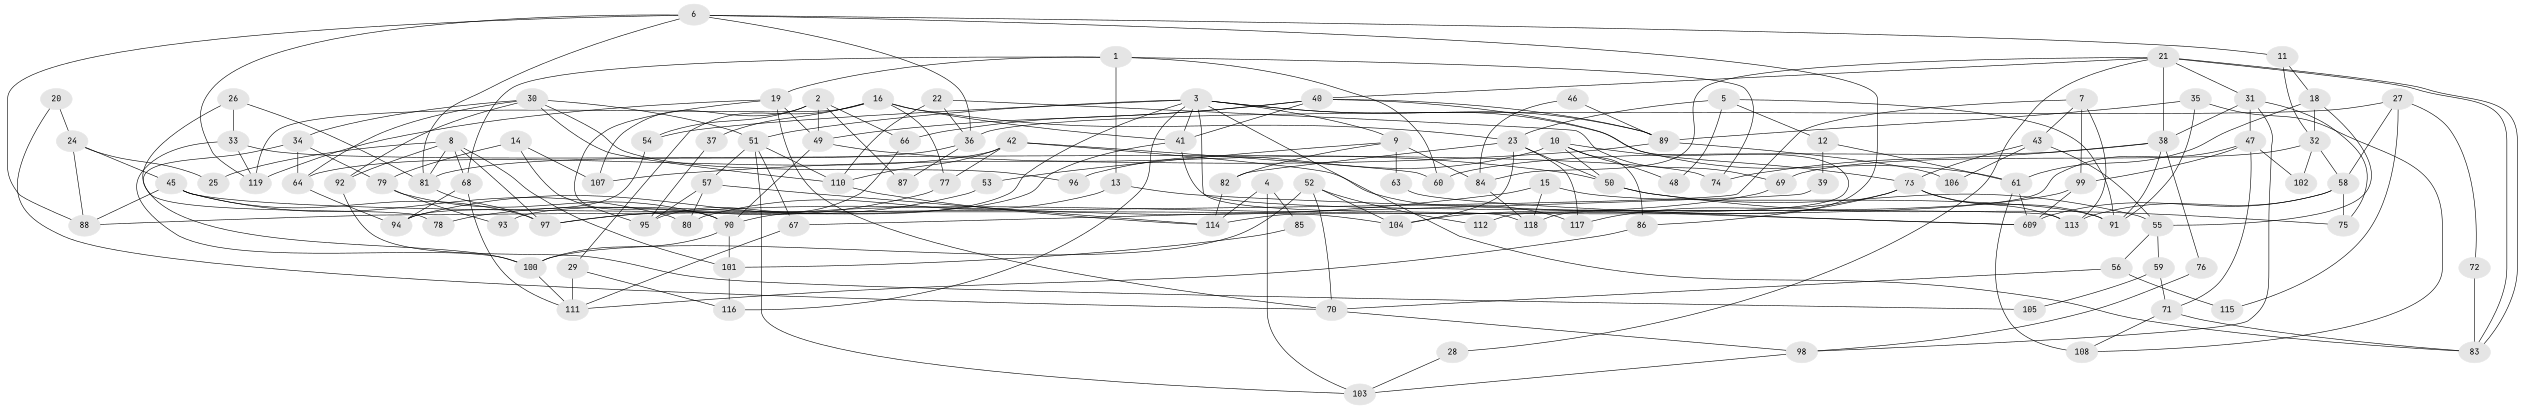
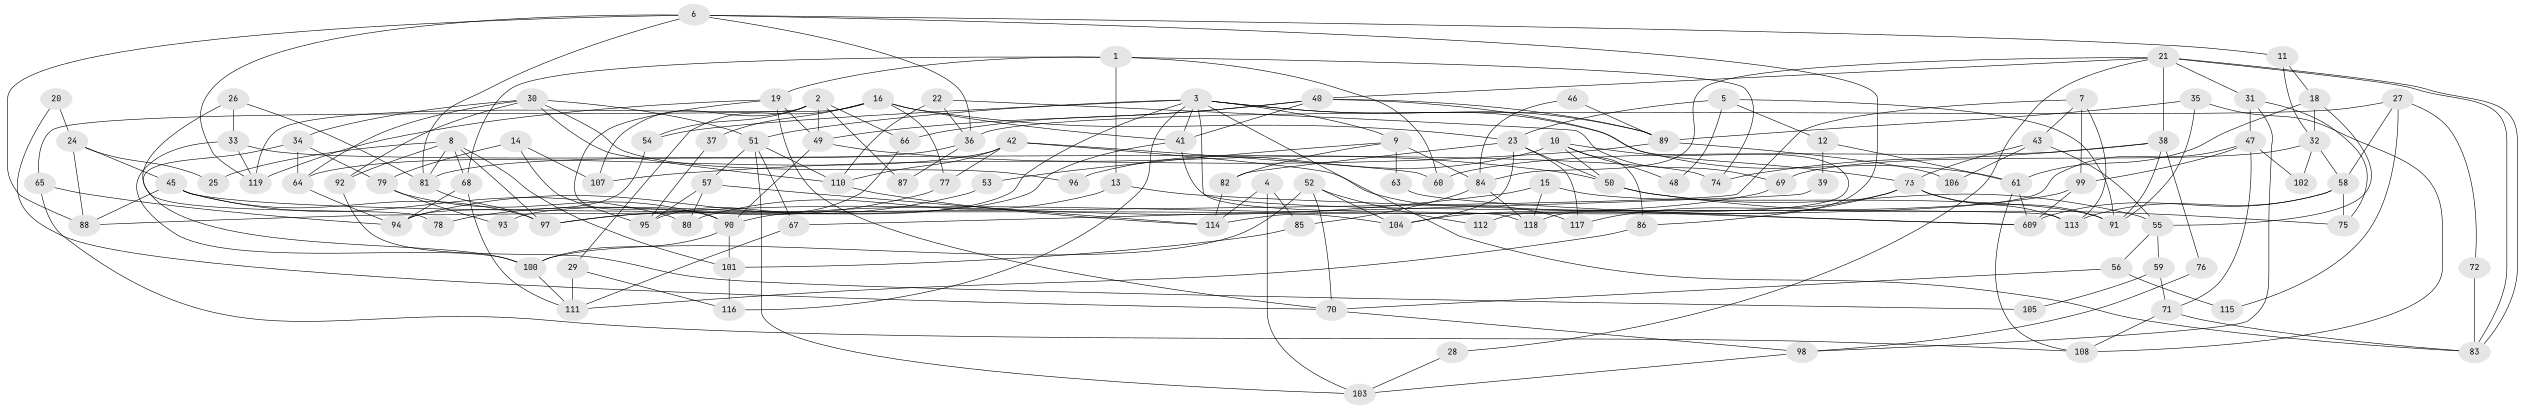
(2207, 120) -> none
none -> (40, 183)
none -> (1393, 211)
